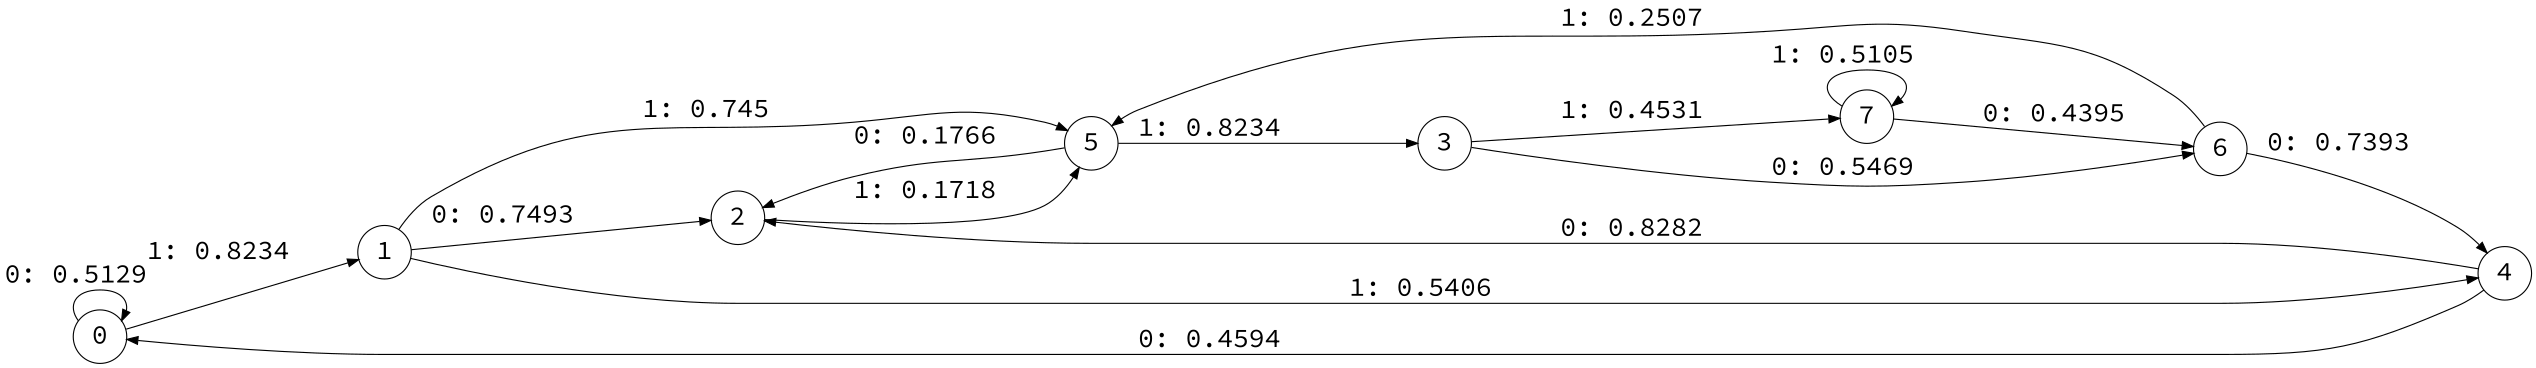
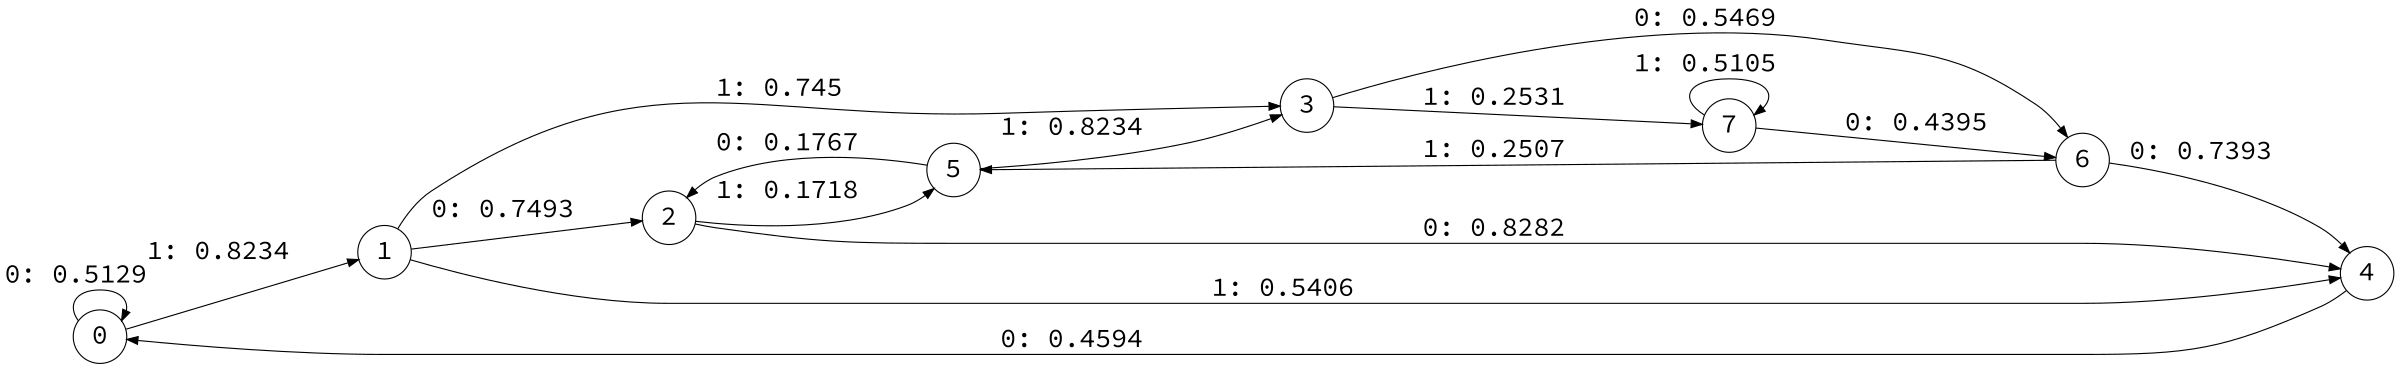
(1656, 111) -> (1518, 98)
(716, 127) -> (815, 108)
(949, 137) -> (811, 143)
(1627, 243) -> (1512, 243)
